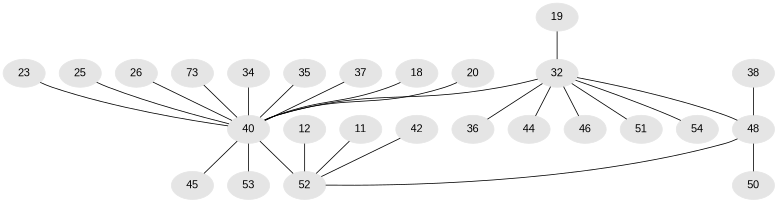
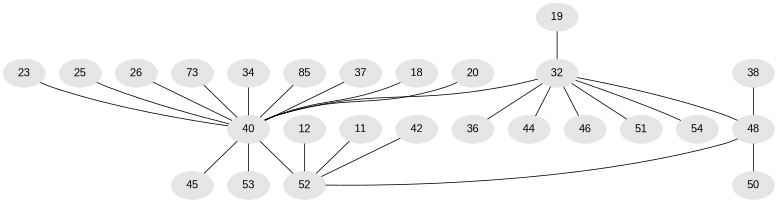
(305, 73) -> (305, 73)
